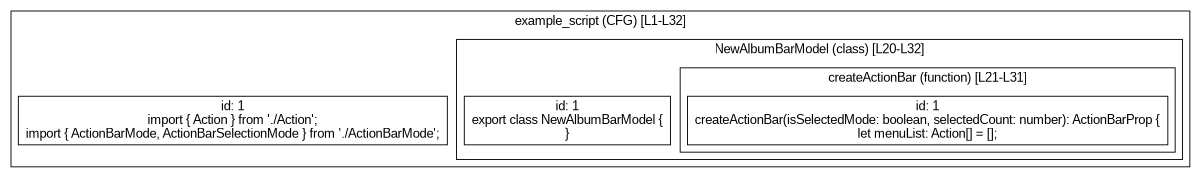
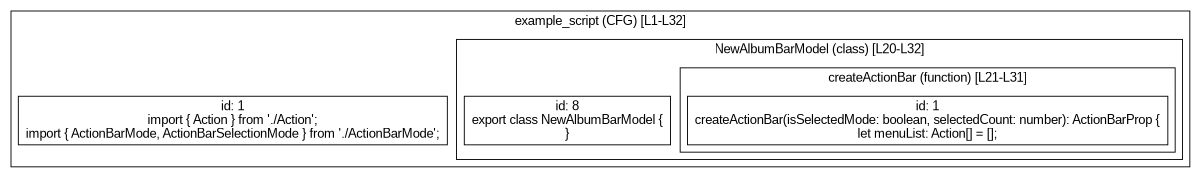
(567, 121) -> (567, 121)
